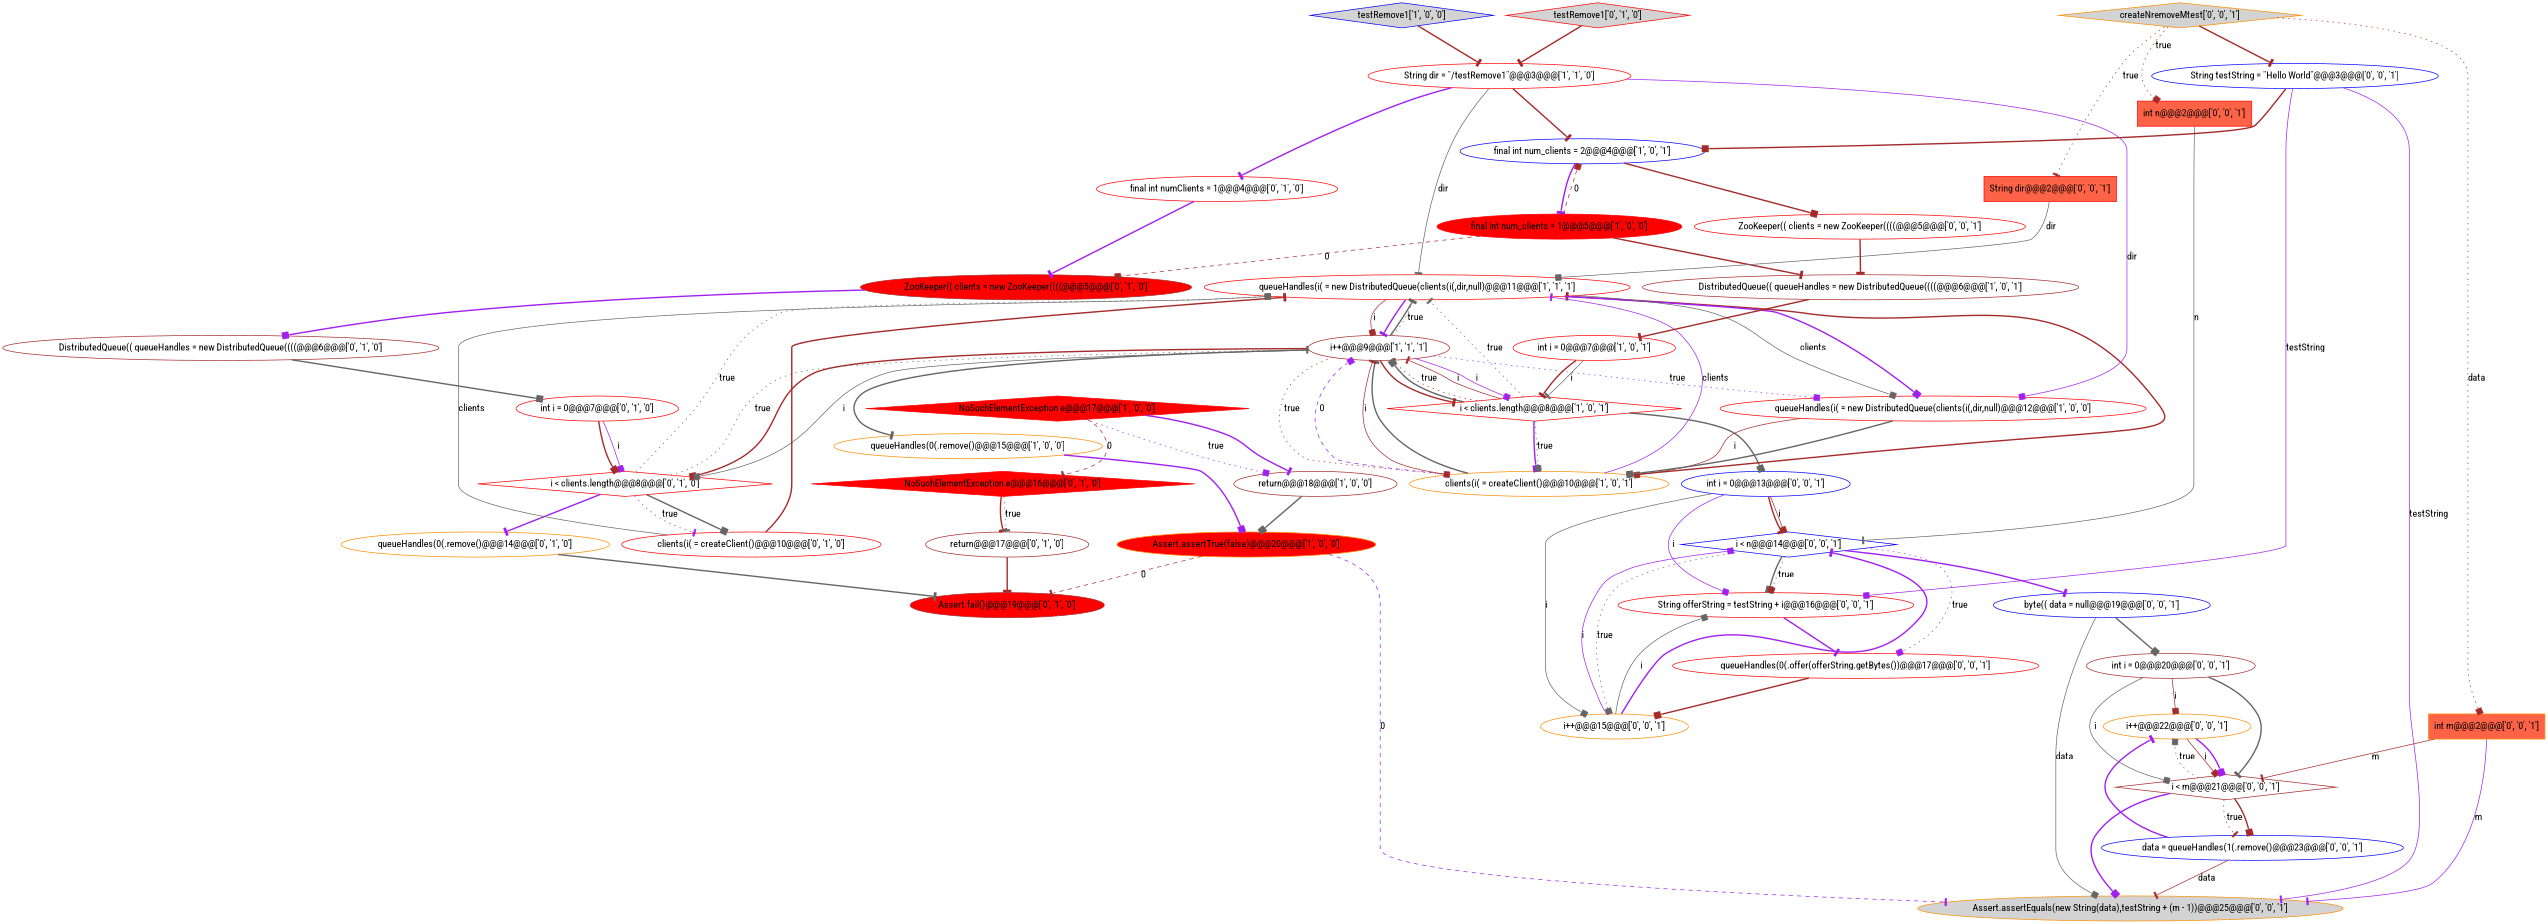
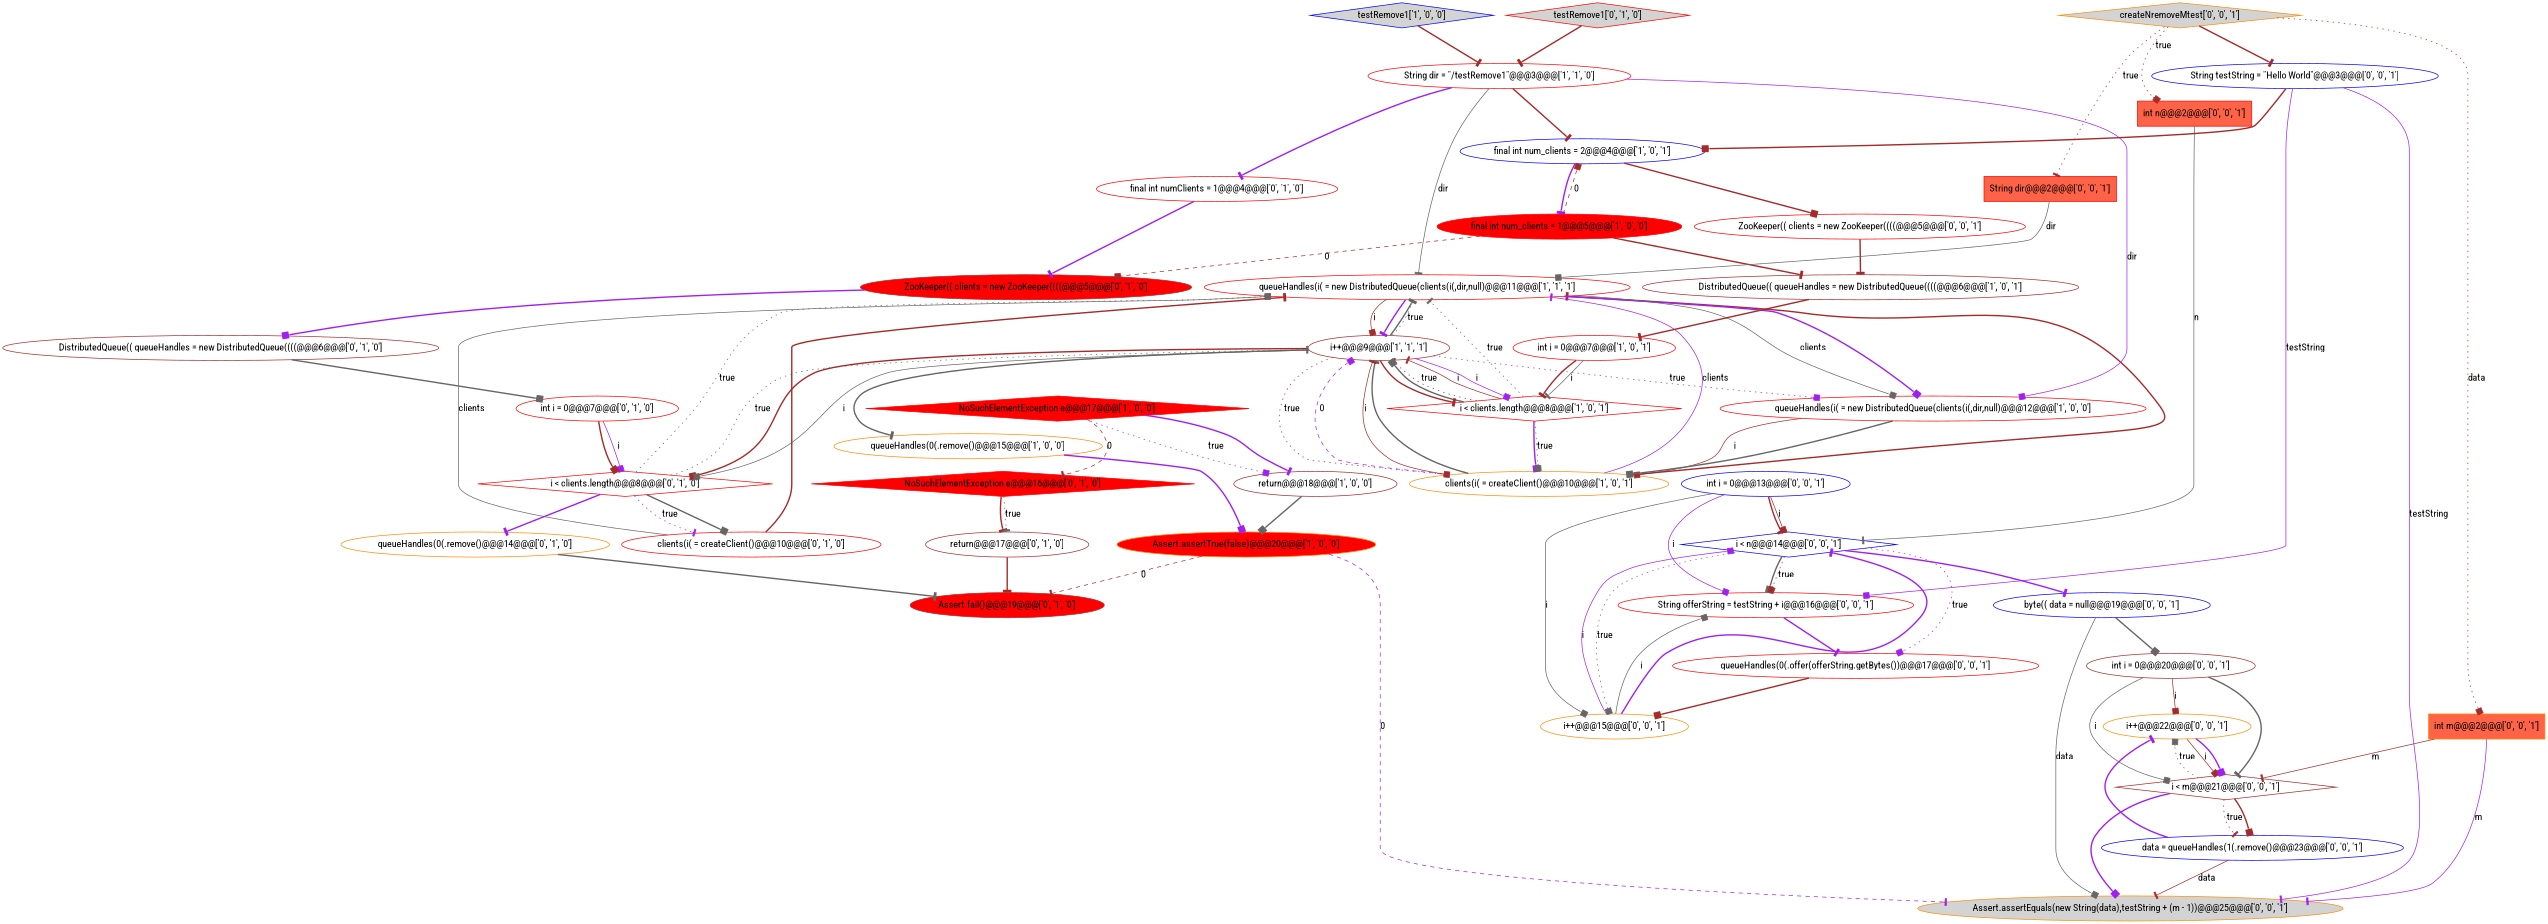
(1703, 423) -> none
